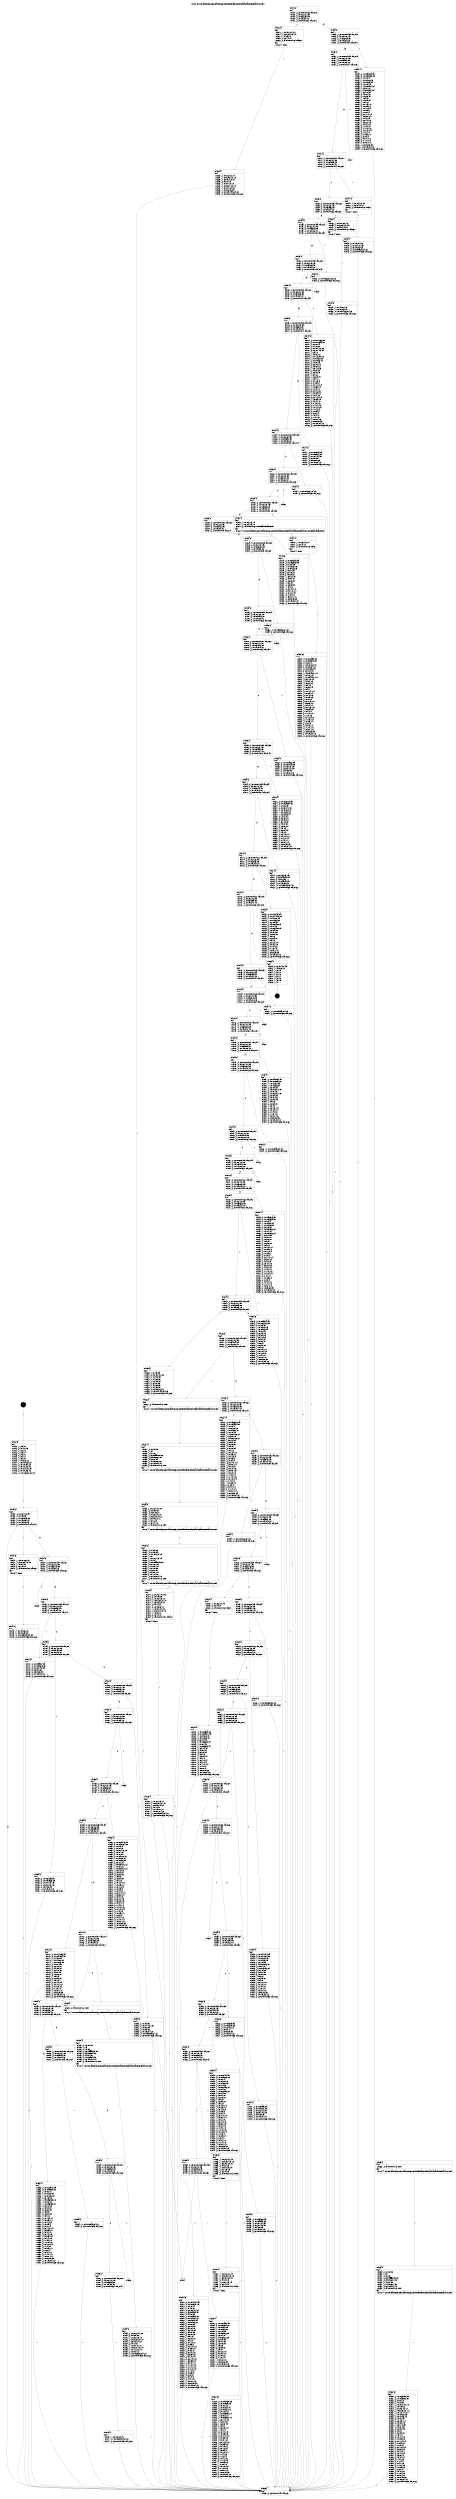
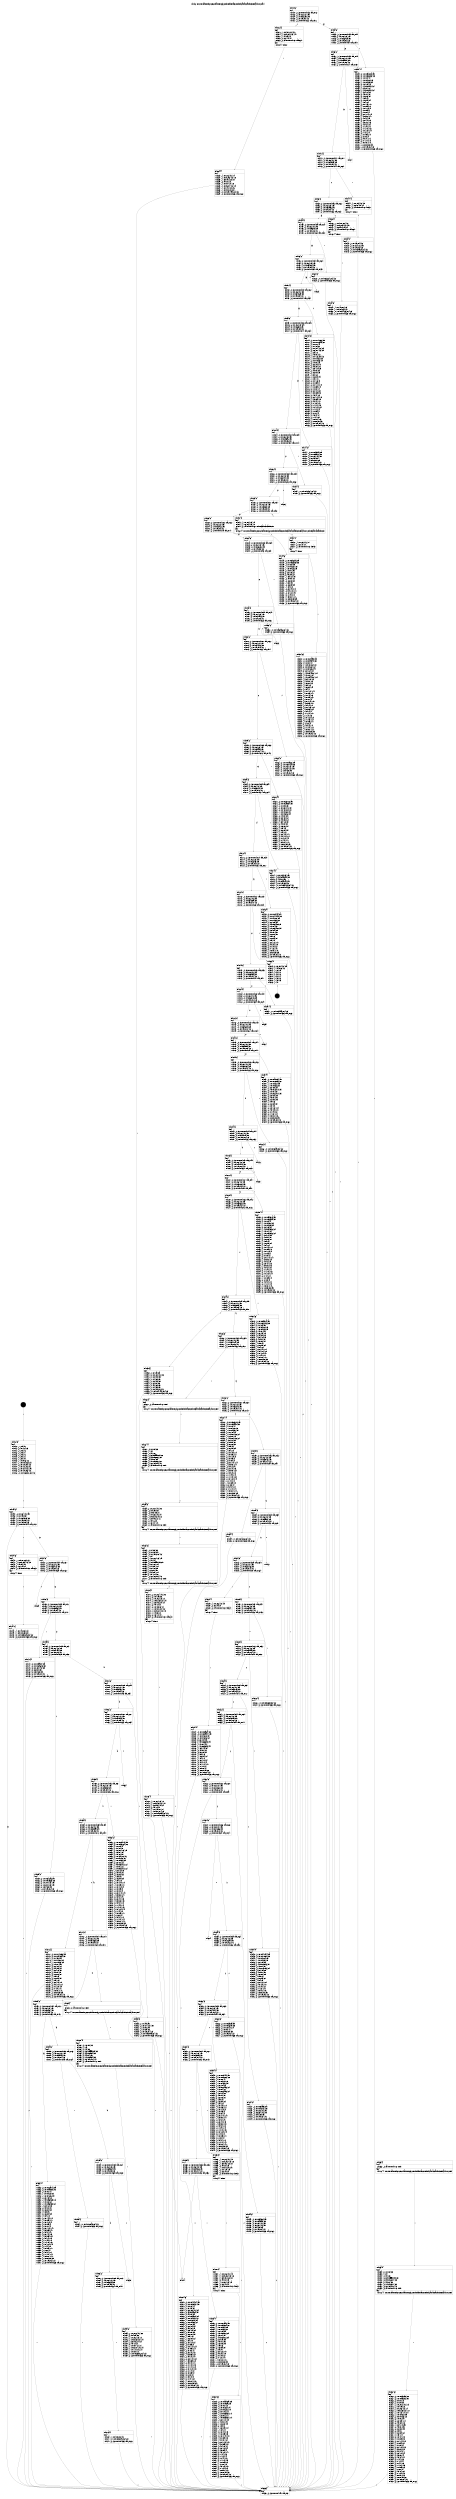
(247, 1313) -> (234, 1322)
(234, 1414) -> (235, 1415)
